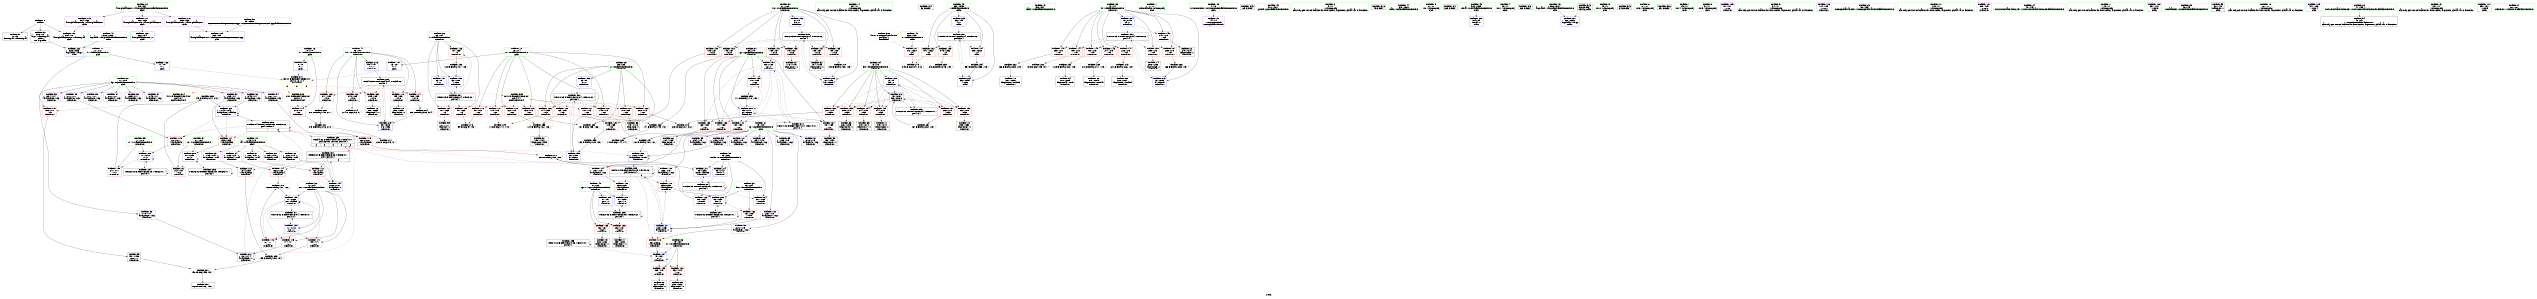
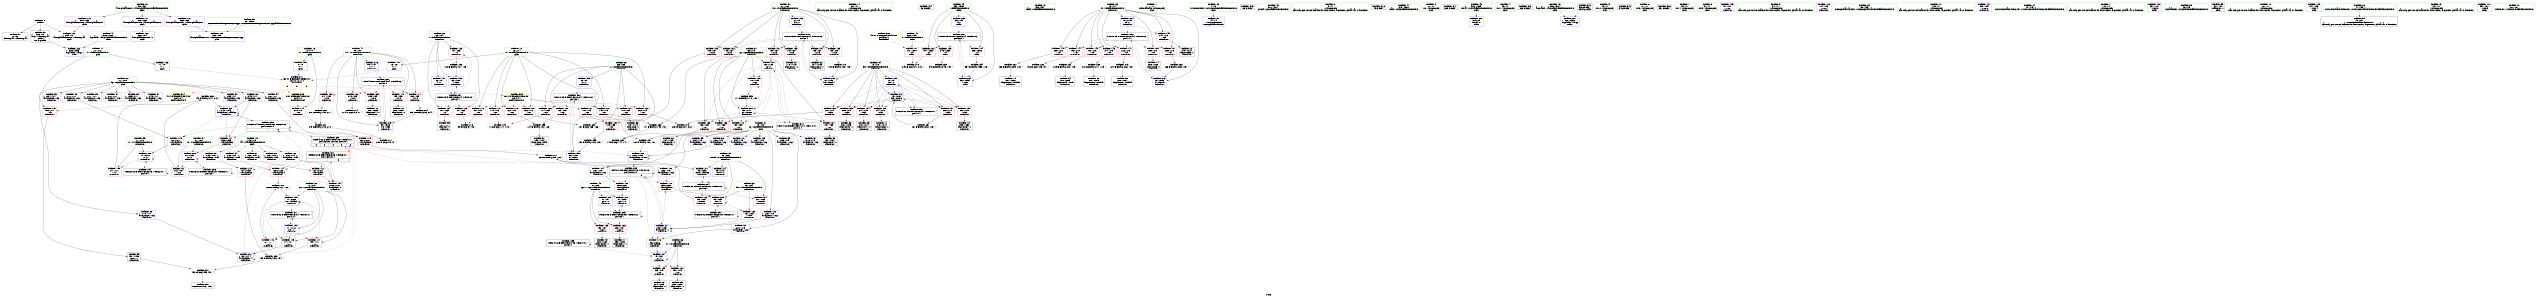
(1101, 59) -> (1101, 59)
(213, 117) -> (240, 119)
